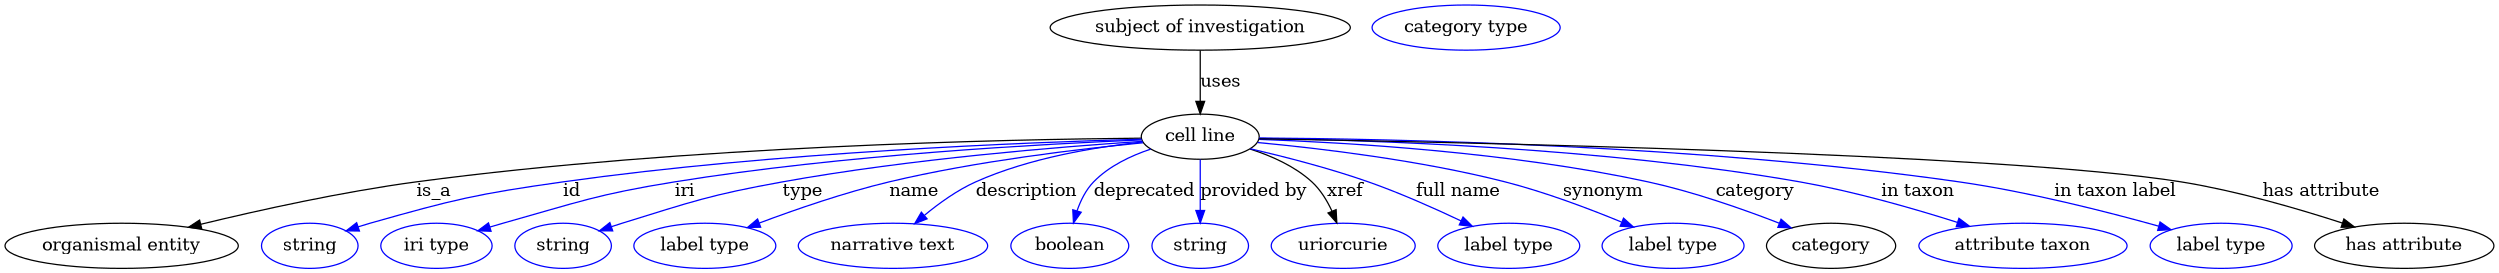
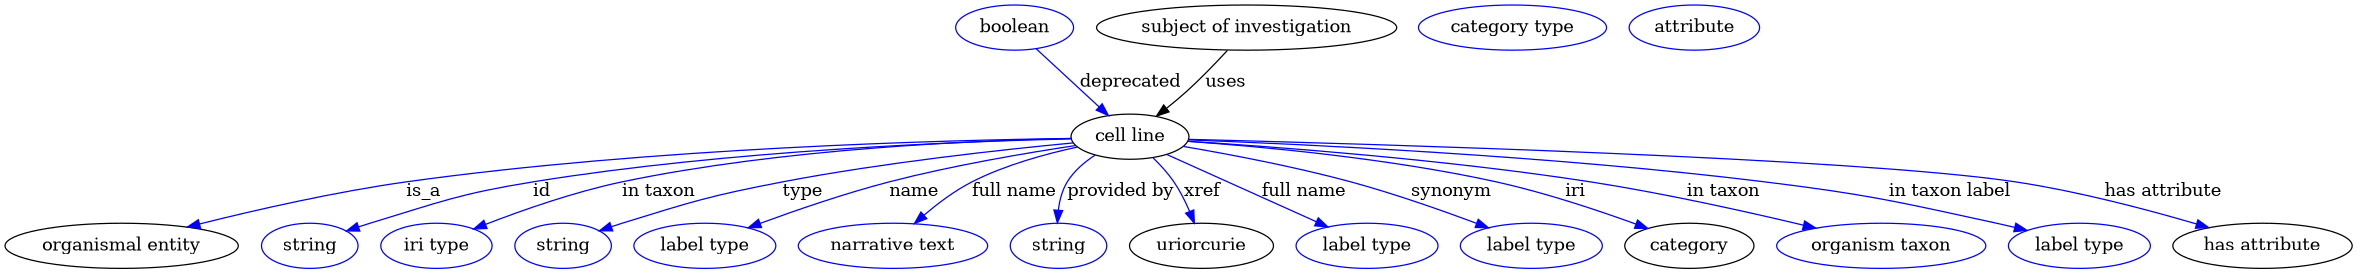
none -> (1694, 28)
(1804, 154) -> (1695, 157)
(668, 157) -> (633, 158)
(1106, 171) -> (1068, 78)
(1298, 171) -> (1174, 183)
(685, 191) -> (658, 191)
(1027, 191) -> (1014, 191)
(1755, 191) -> (1575, 191)
(1343, 246) -> (1201, 246)
(2023, 246) -> (1881, 246)
